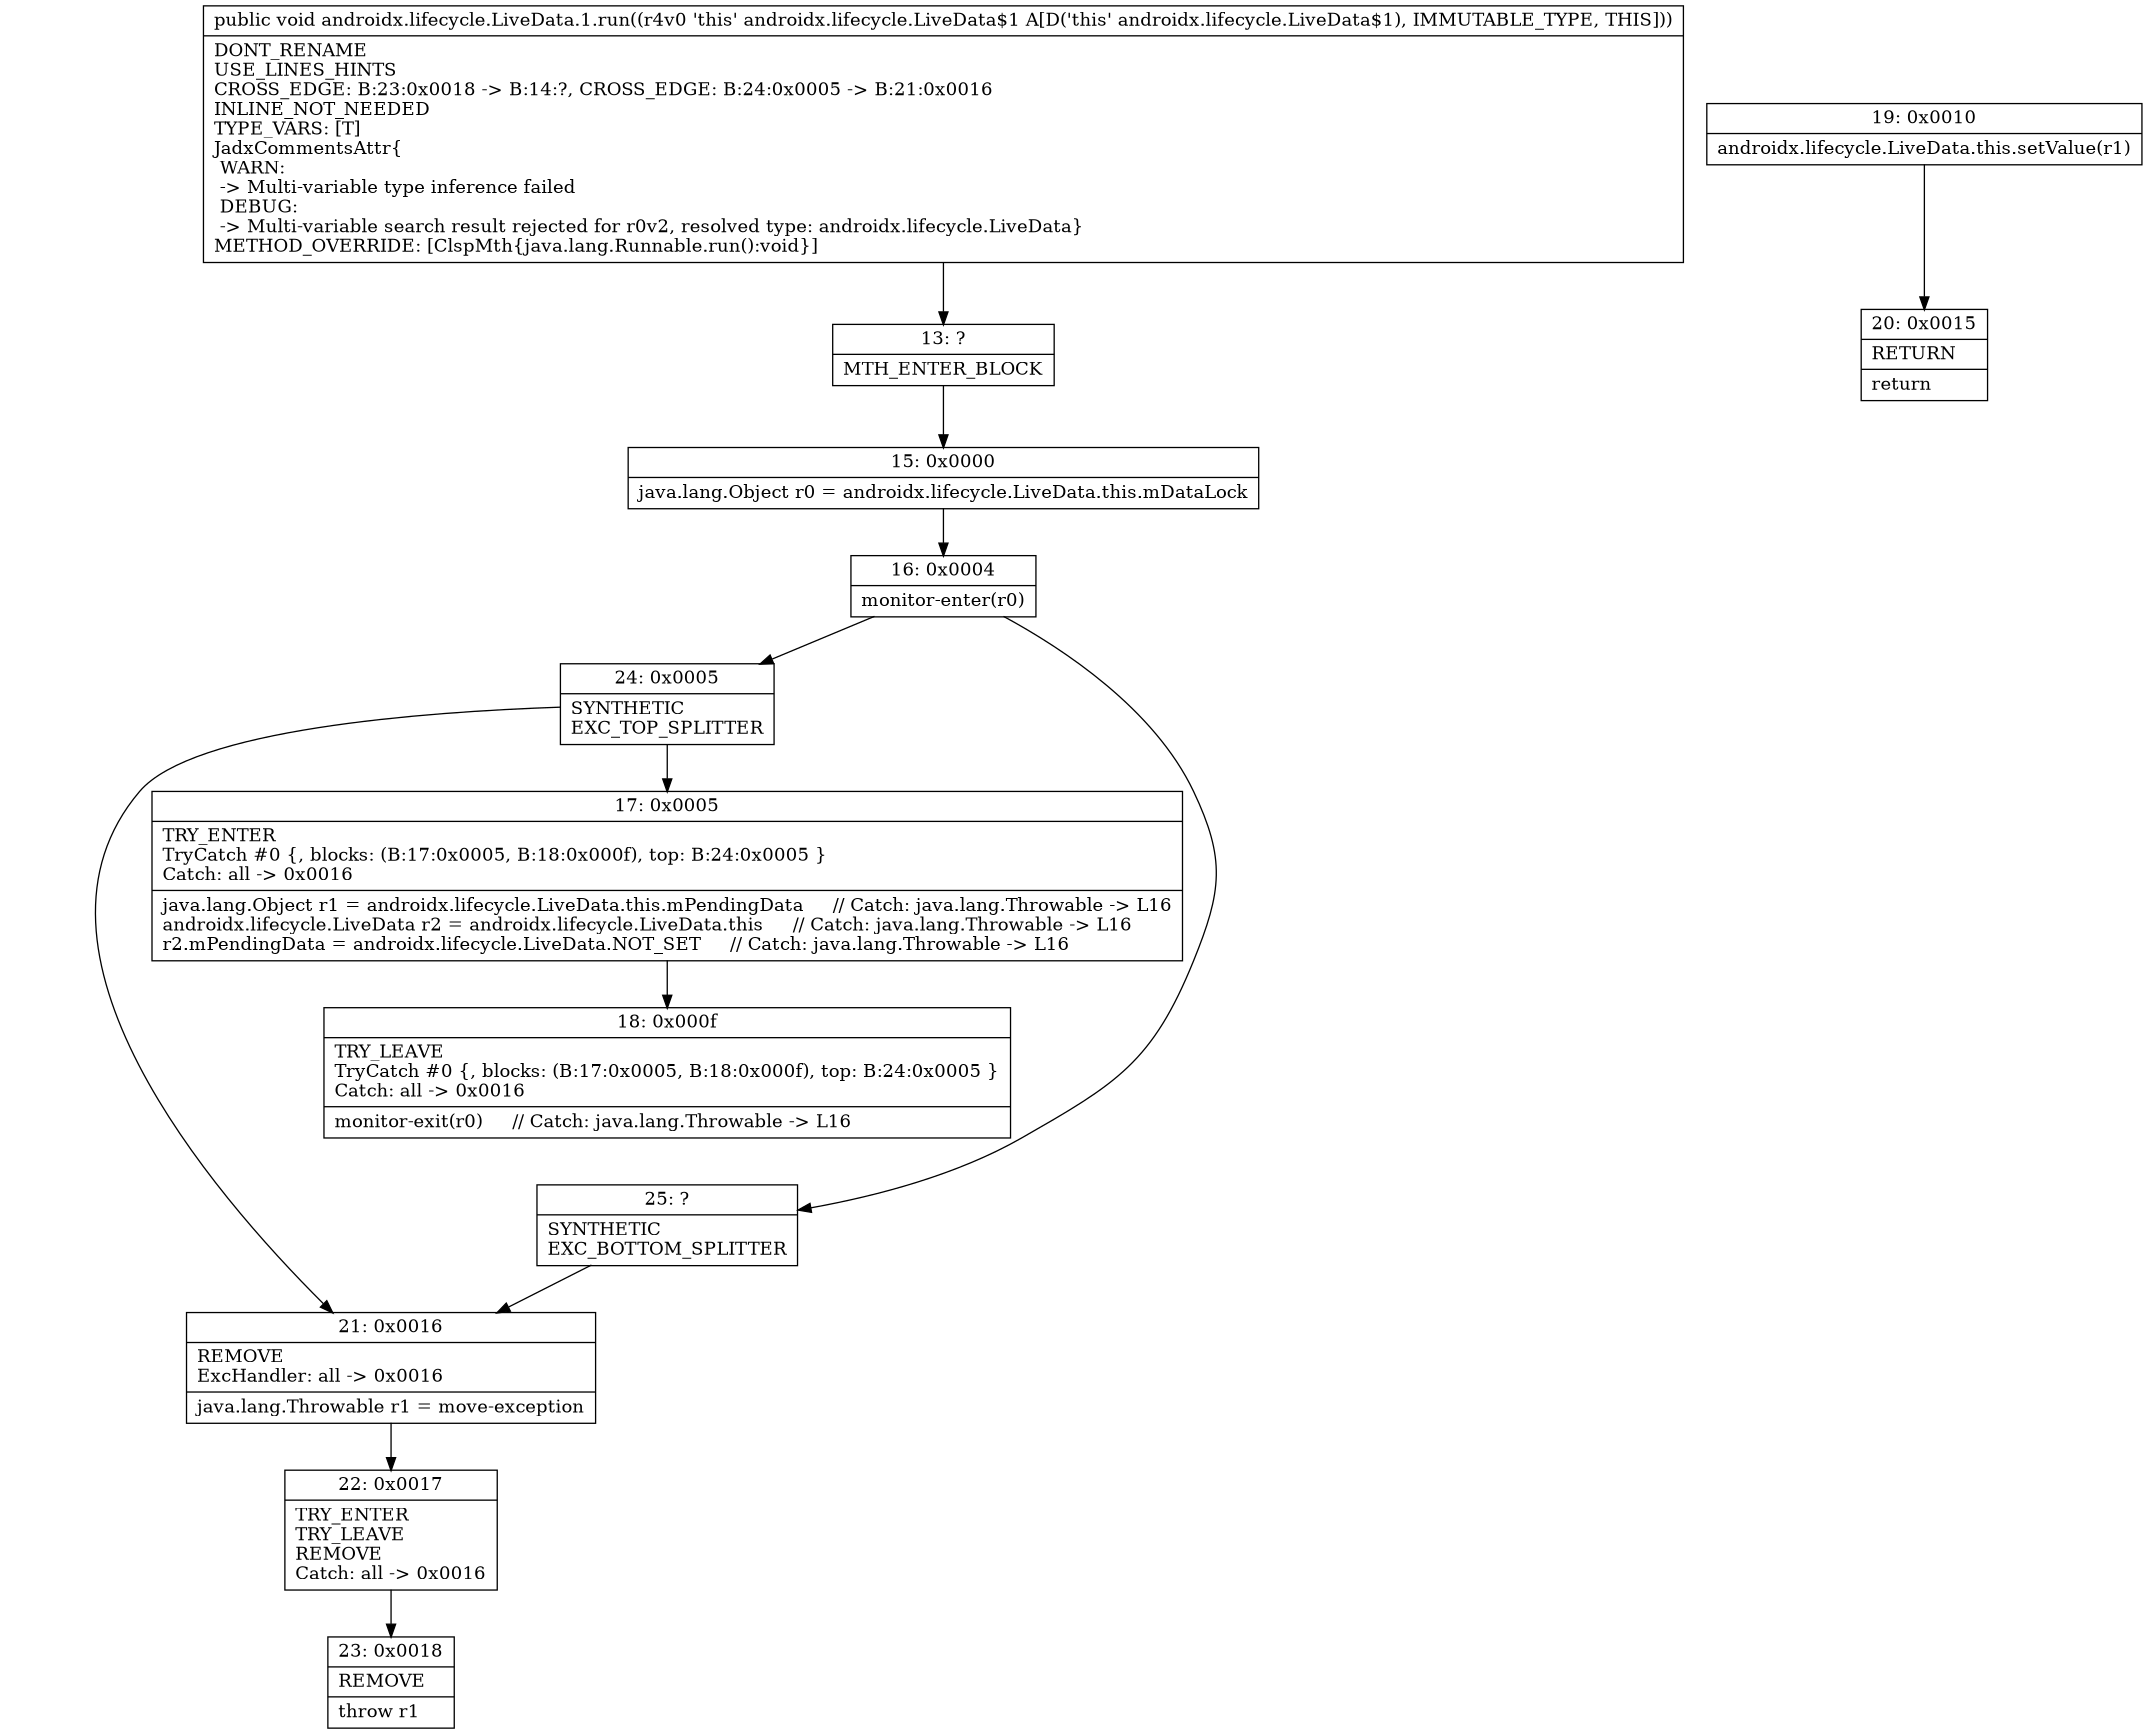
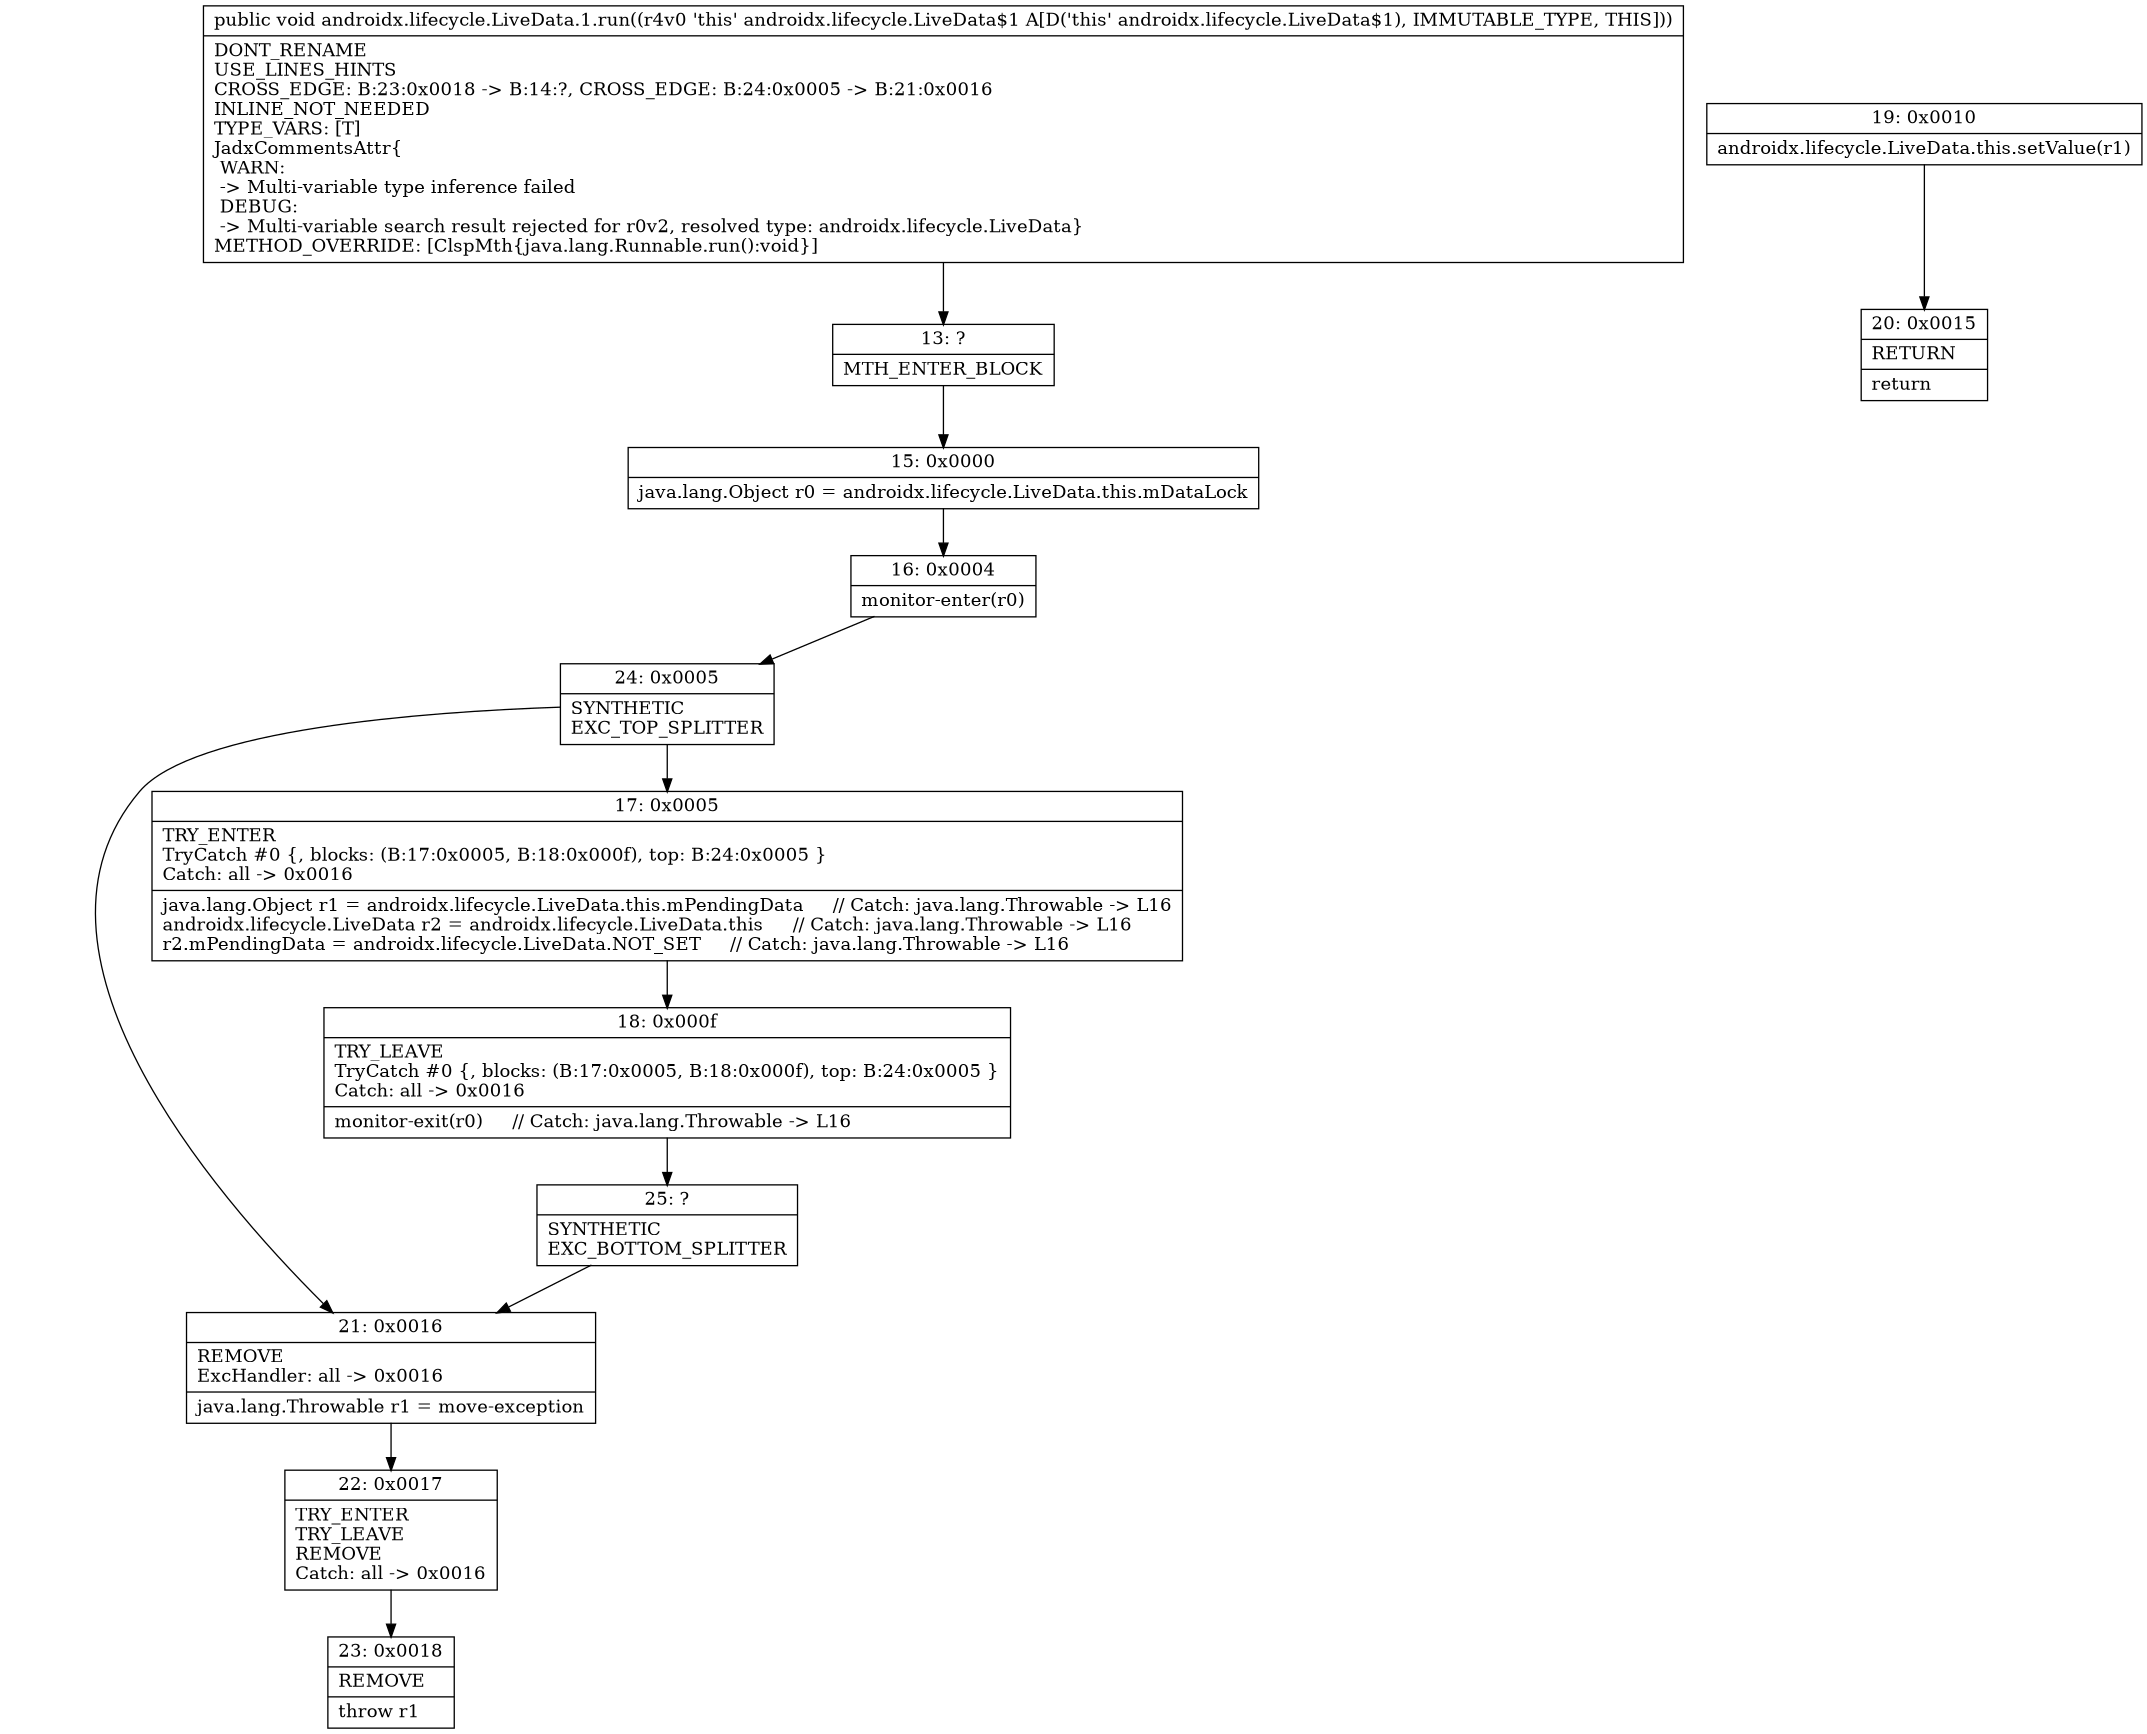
(1186, 978) -> (667, 1155)
